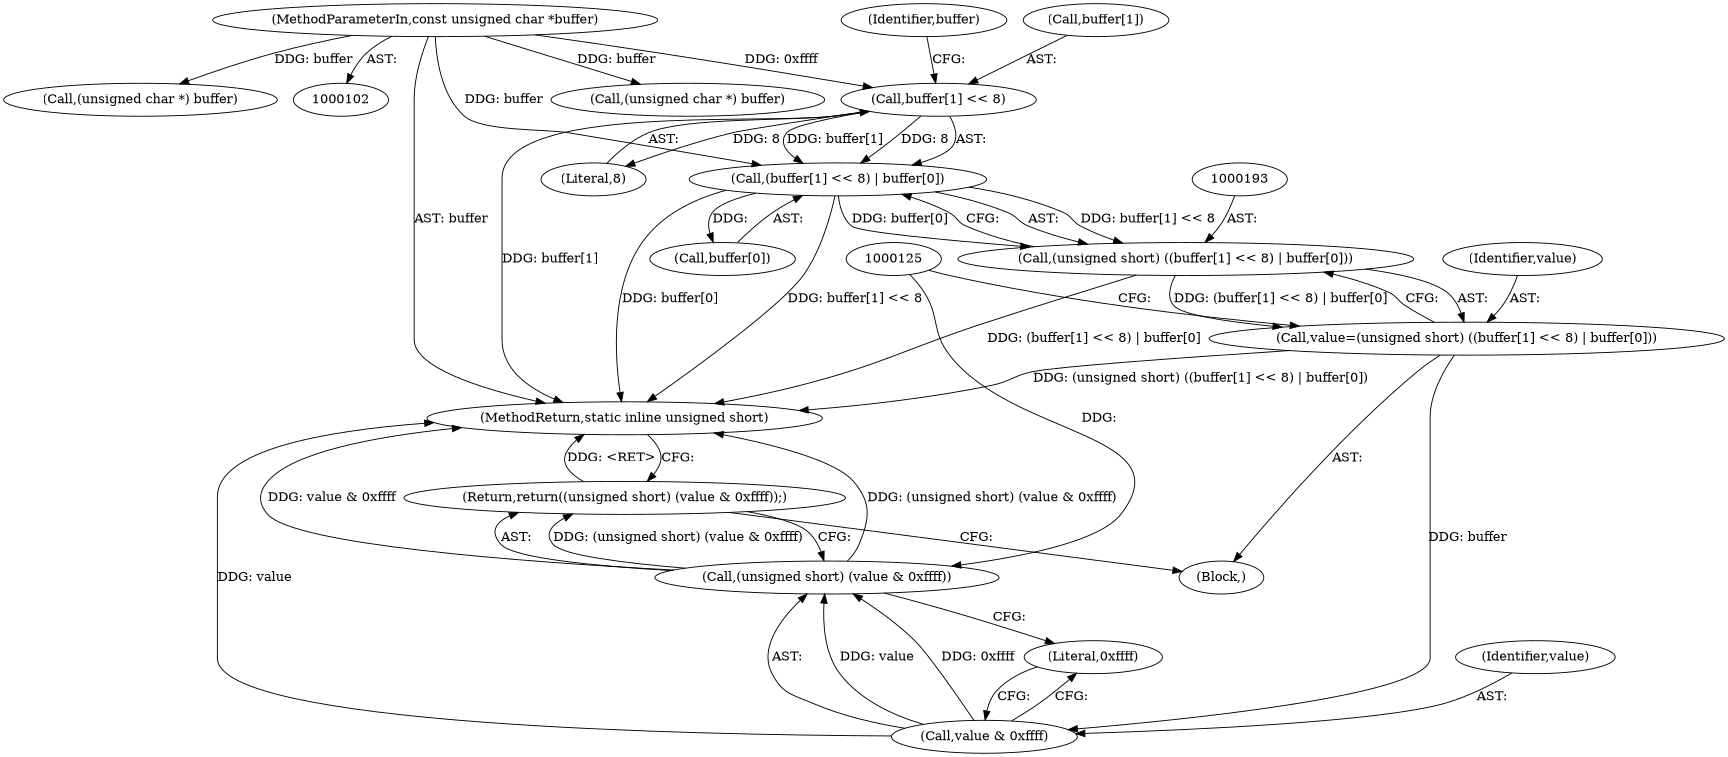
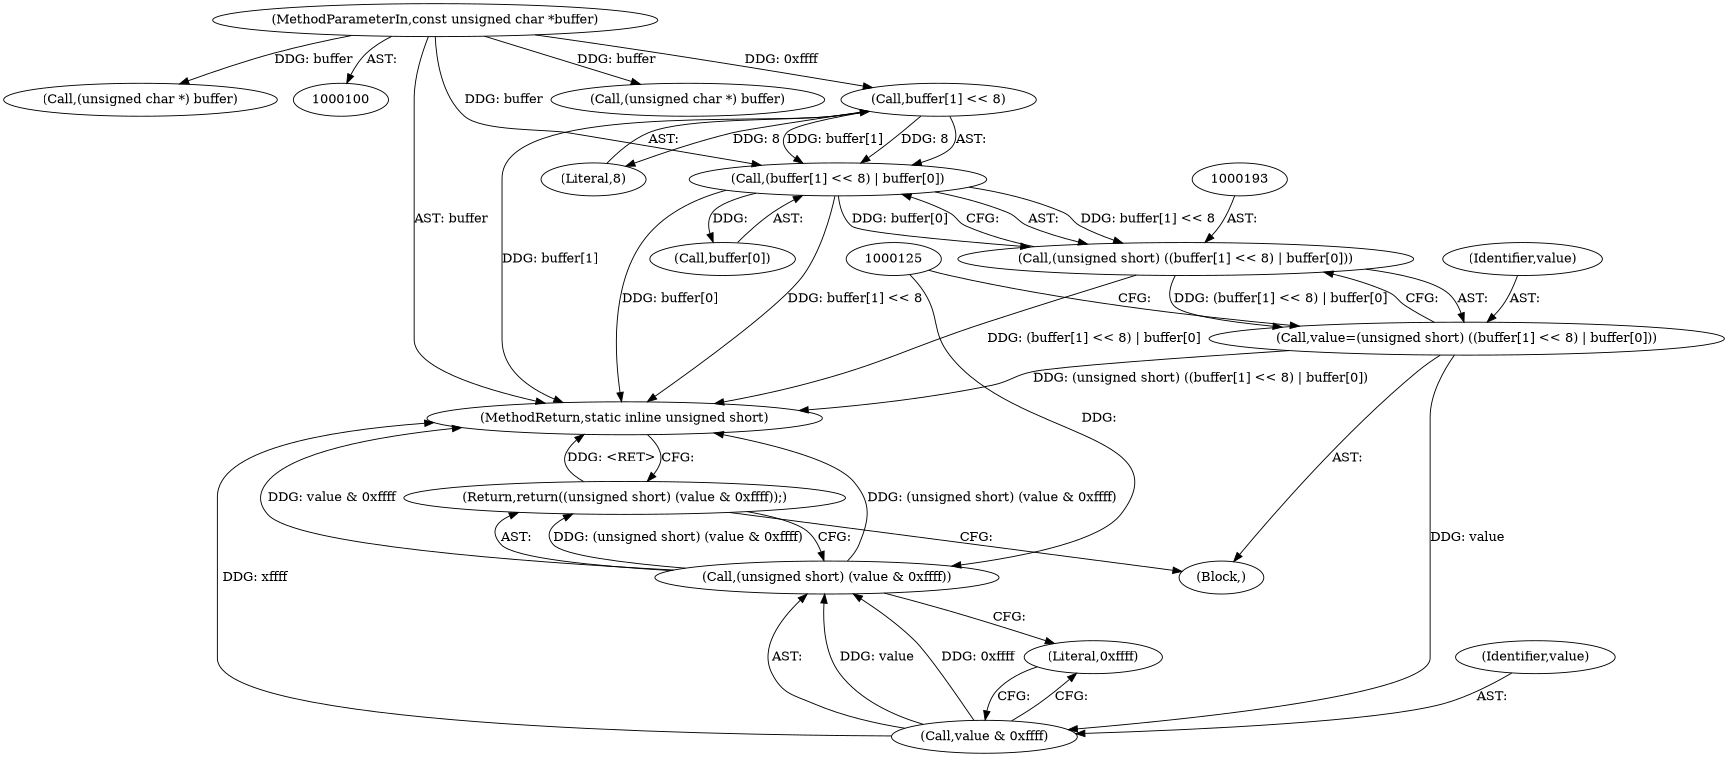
(924, 20) -> none
(1096, 20) -> none
(341, 100) -> (341, 100)
(1468, 538) -> (1468, 538)
(255, 578) -> (255, 578)
